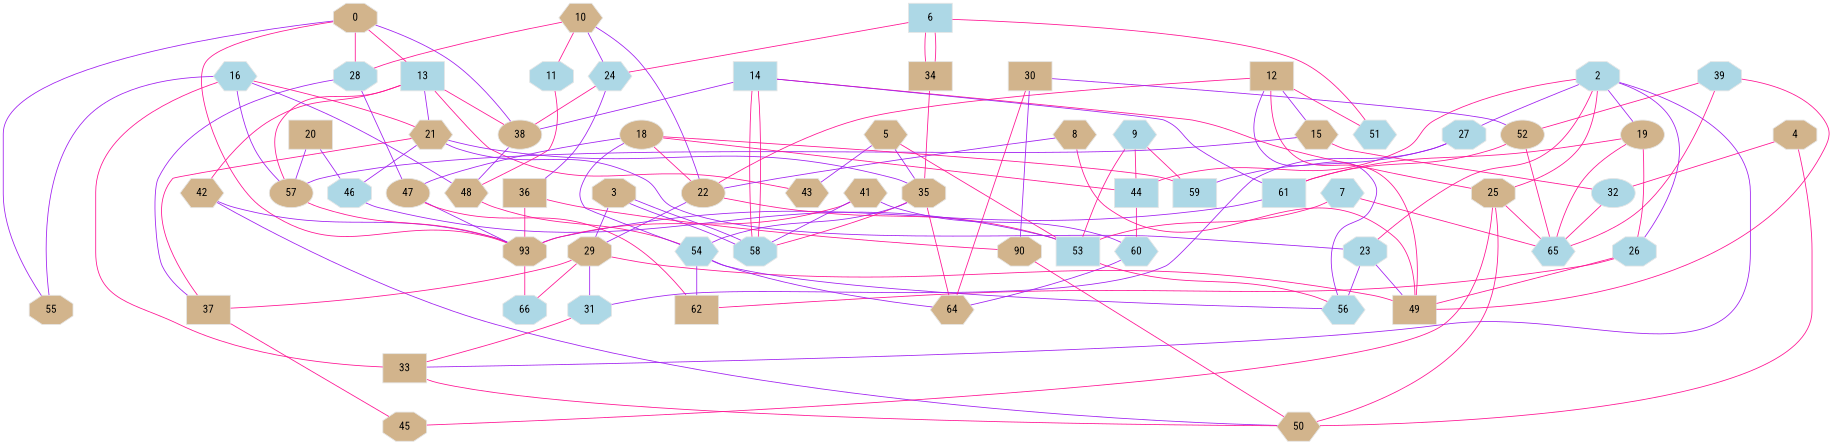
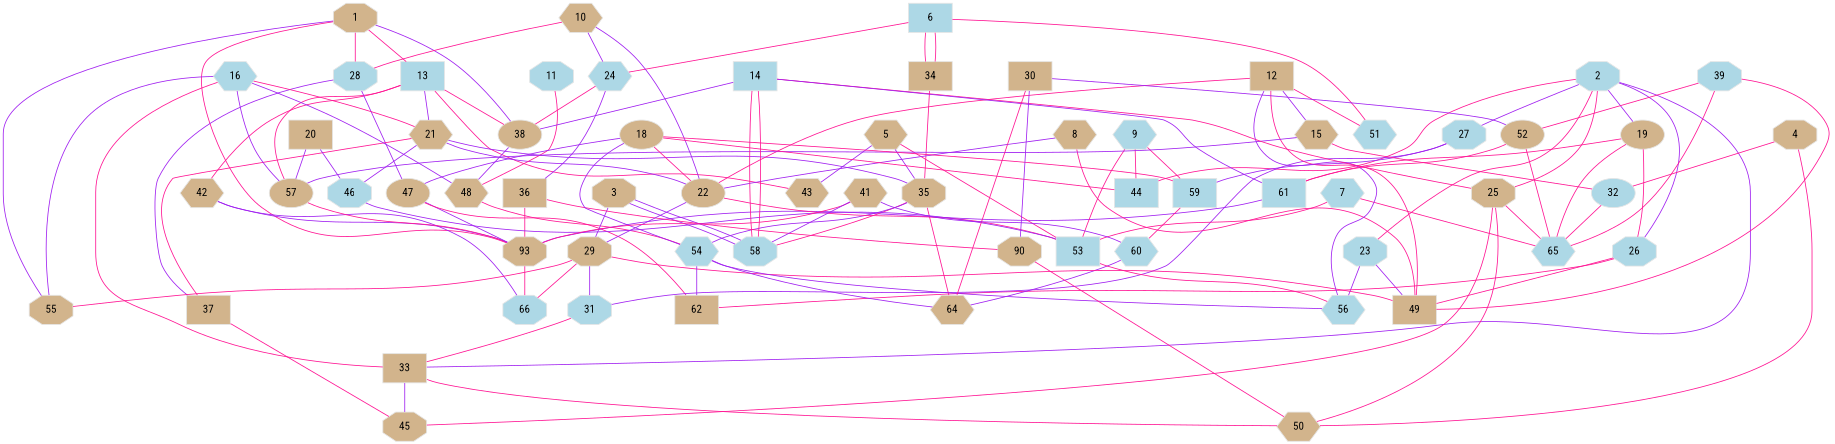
(355, 18) -> (355, 18)
(566, 47) -> none
(1136, 222) -> (1169, 219)
(885, 235) -> (572, 164)
(394, 294) -> (323, 289)
(733, 376) -> (381, 214)
none -> (405, 398)
